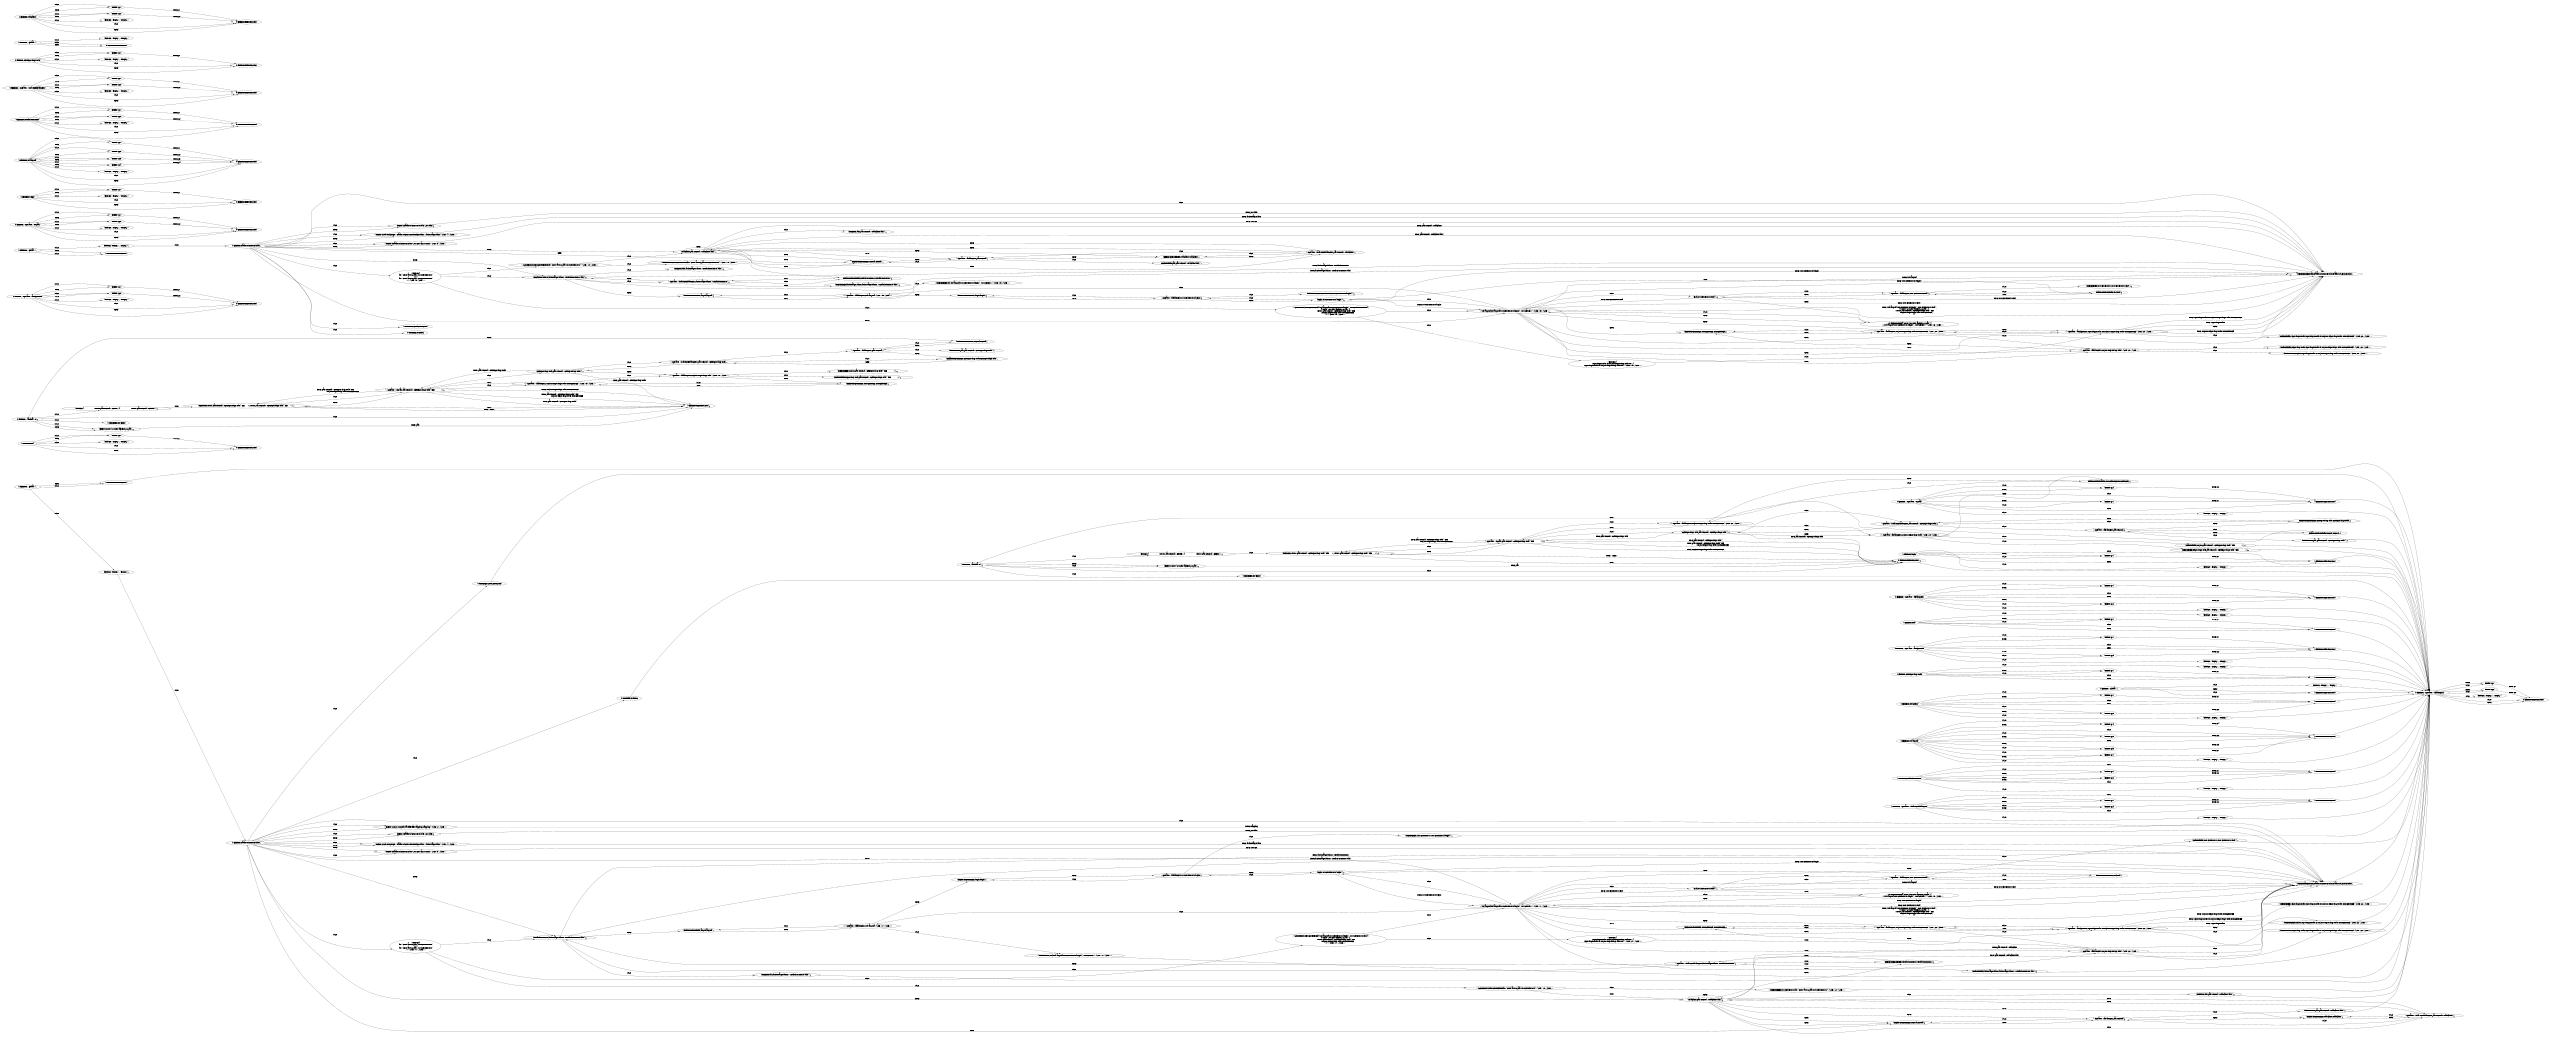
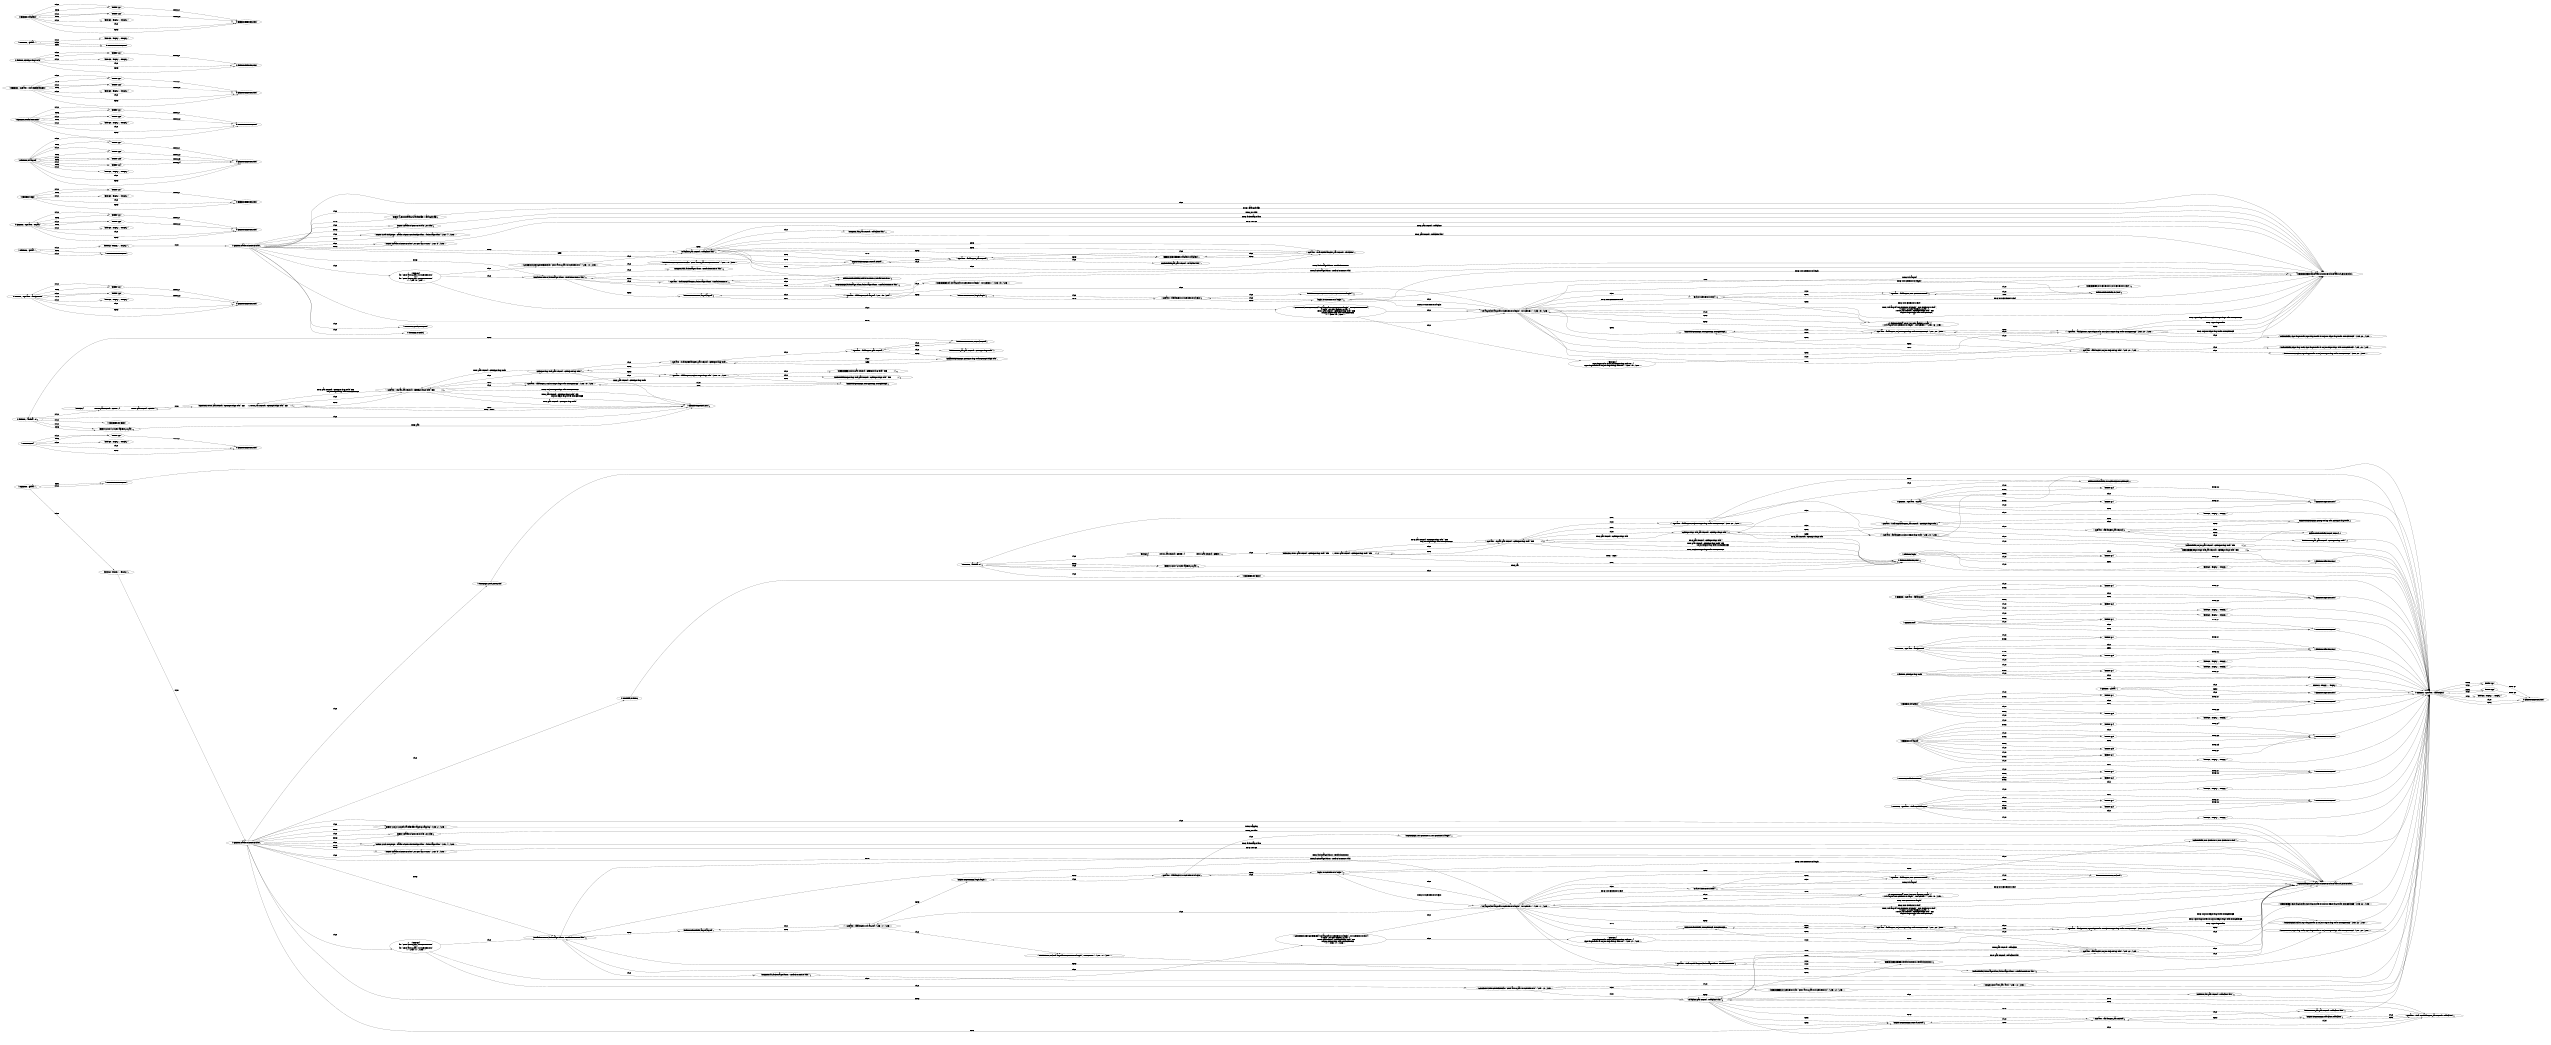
none -> (415, 217)
none -> (2005, 985)
